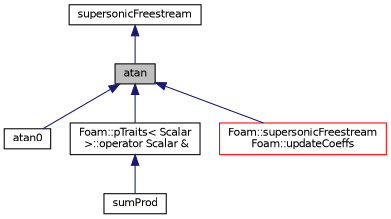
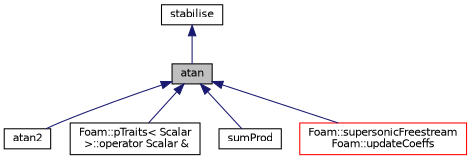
(135, 15) -> (192, 15)
(27, 139) -> (27, 139)
(135, 179) -> (225, 110)
